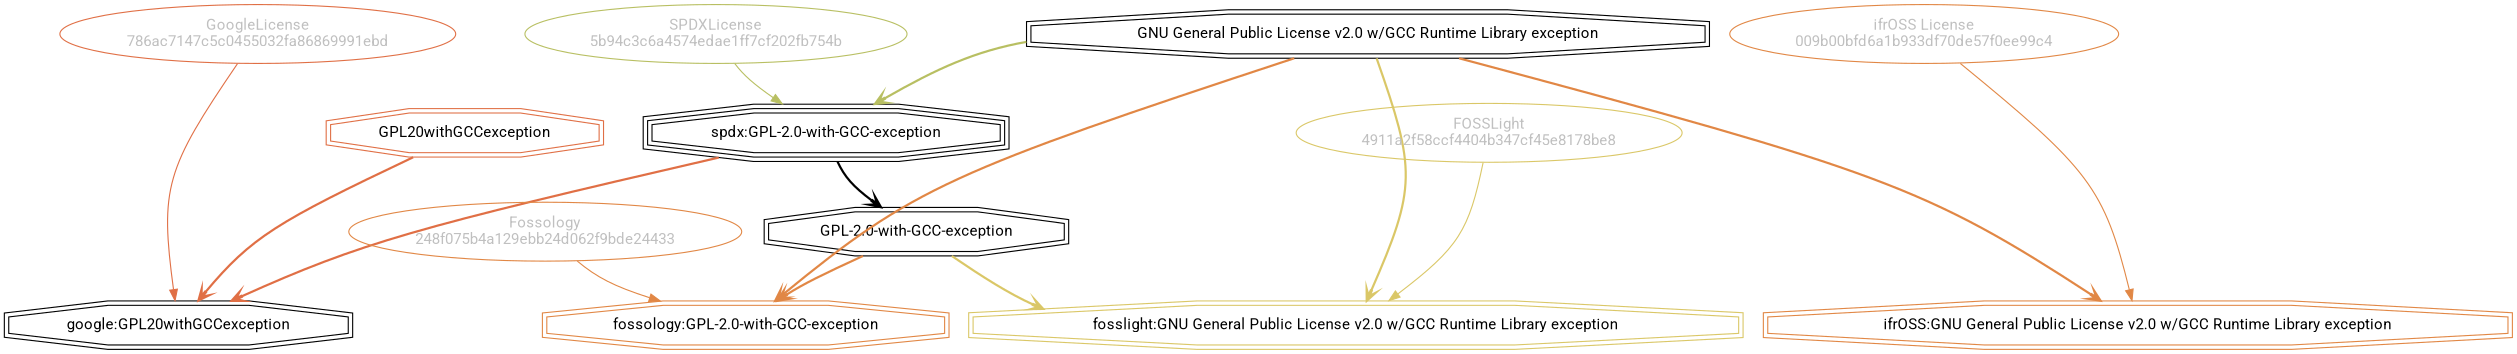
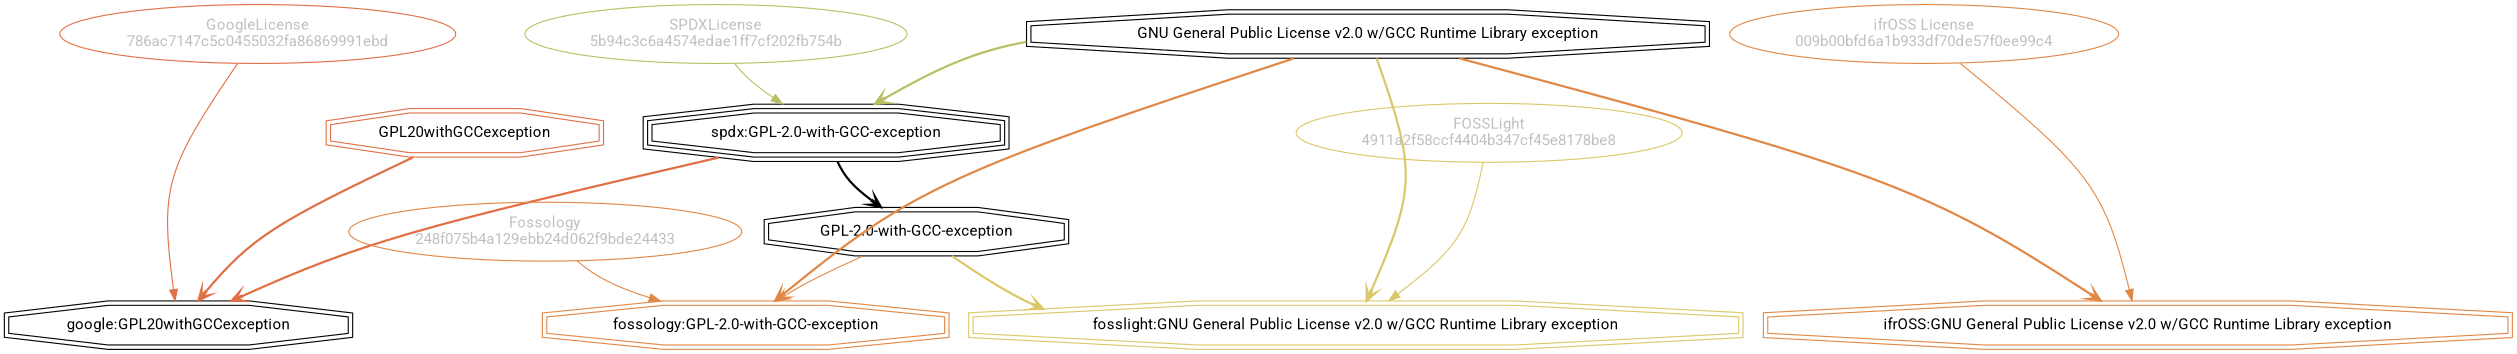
(824, 274) -> (824, 274)
